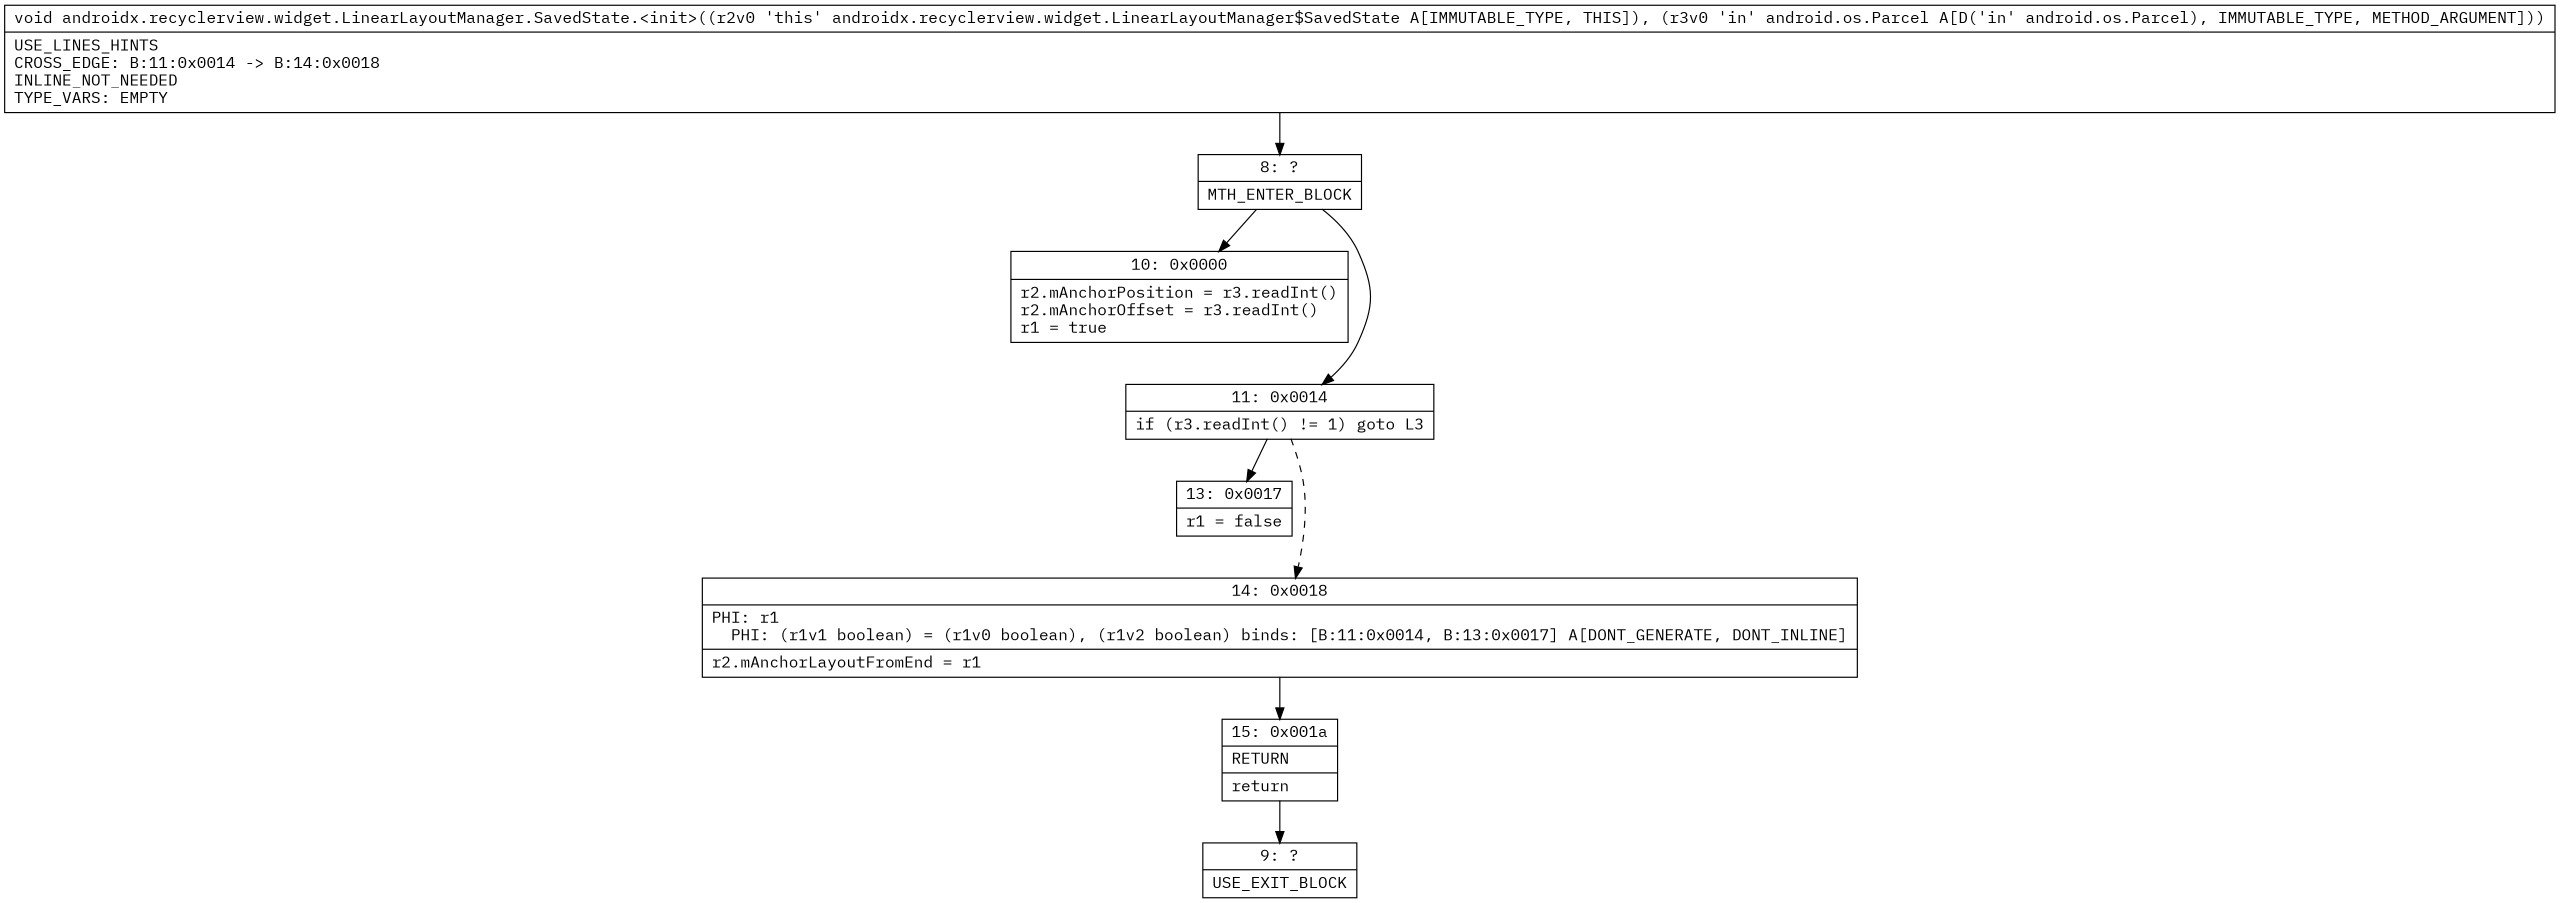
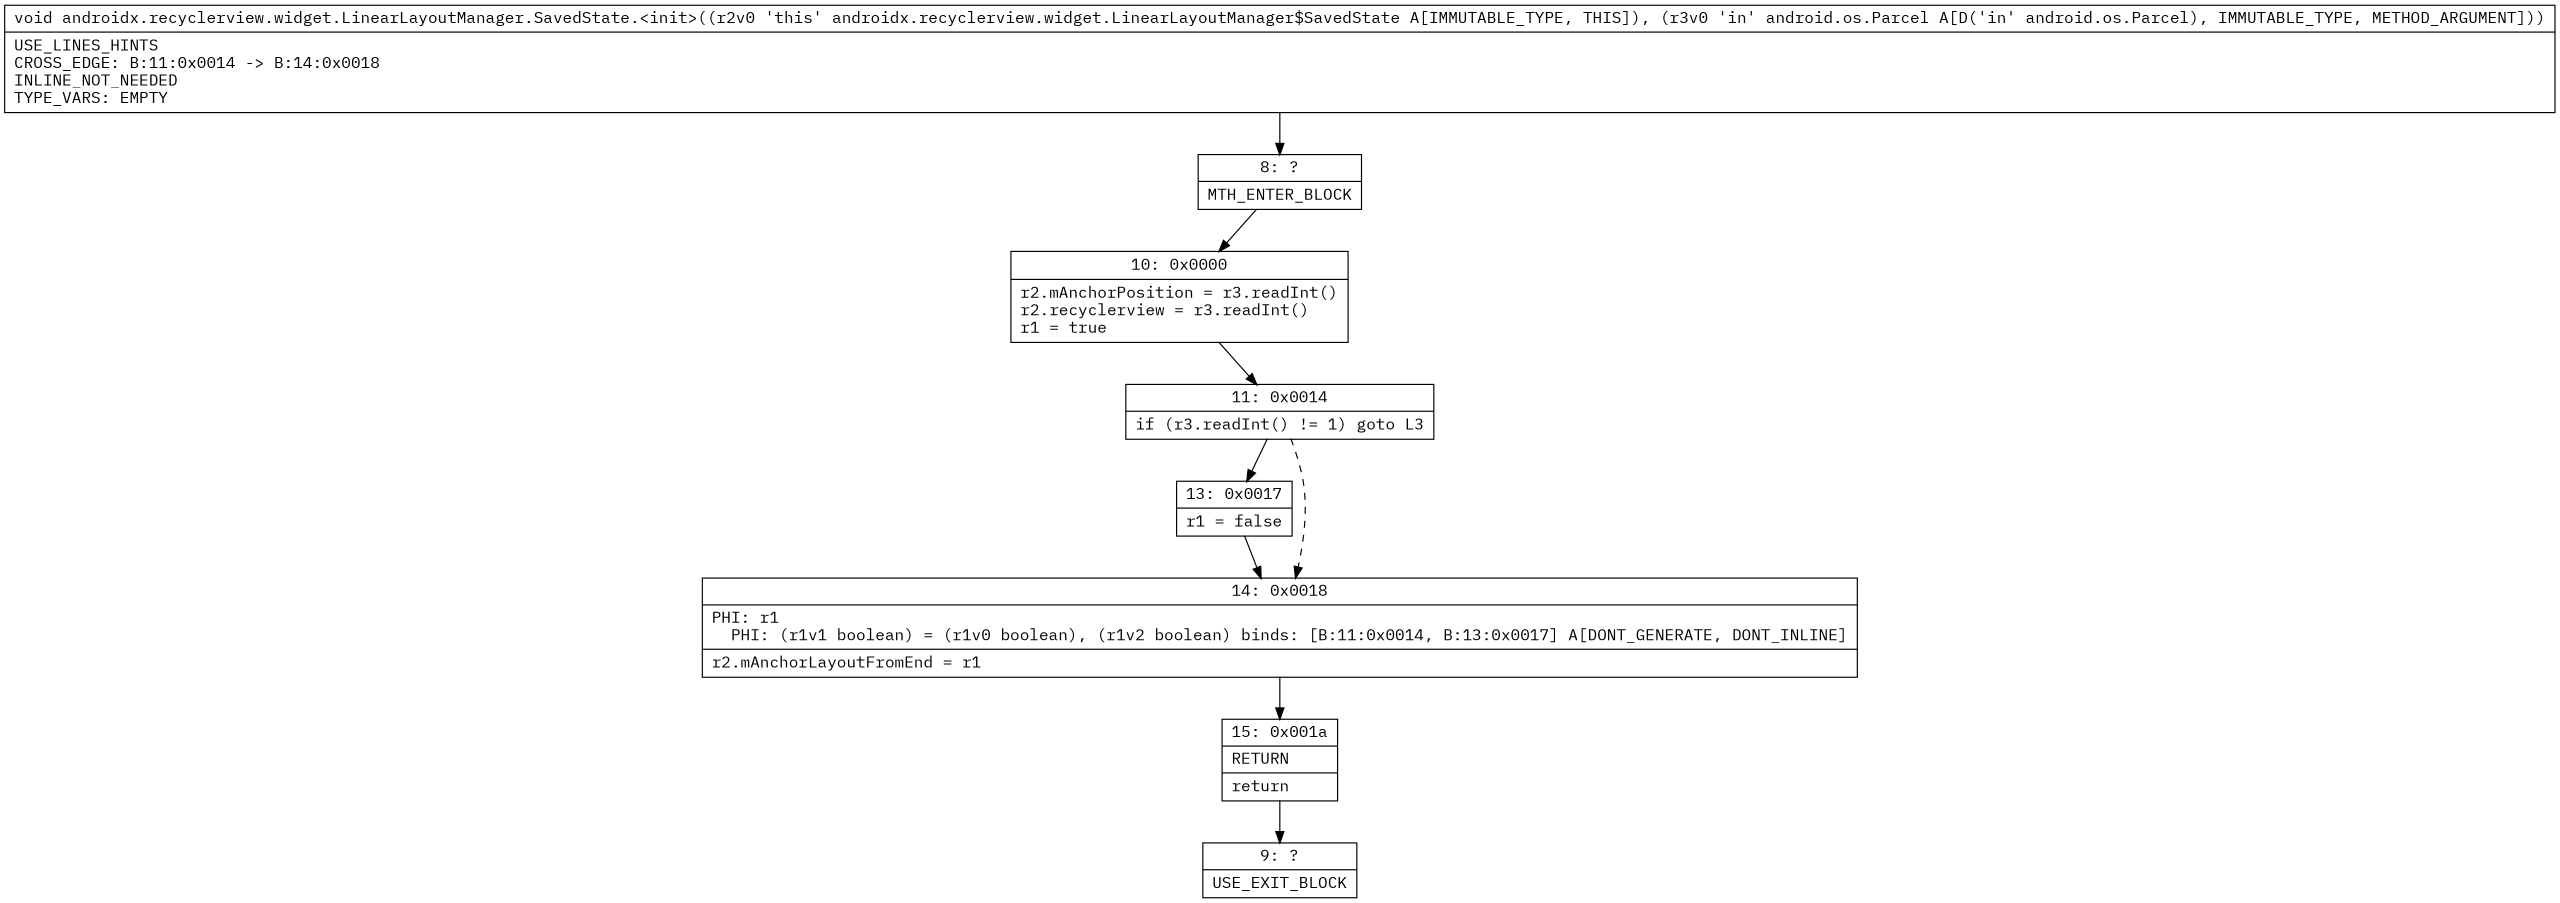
(1370, 291) -> (1234, 359)
(1170, 310) -> (1165, 310)
none -> (1251, 552)
